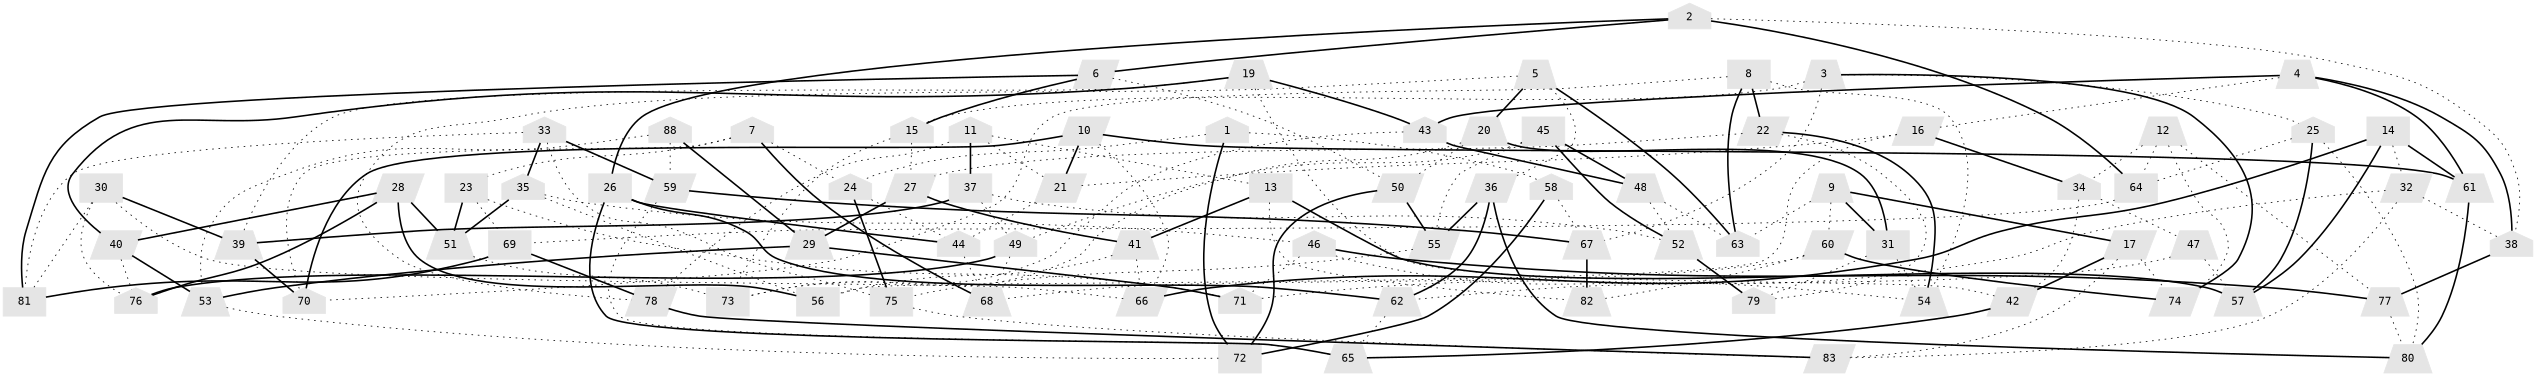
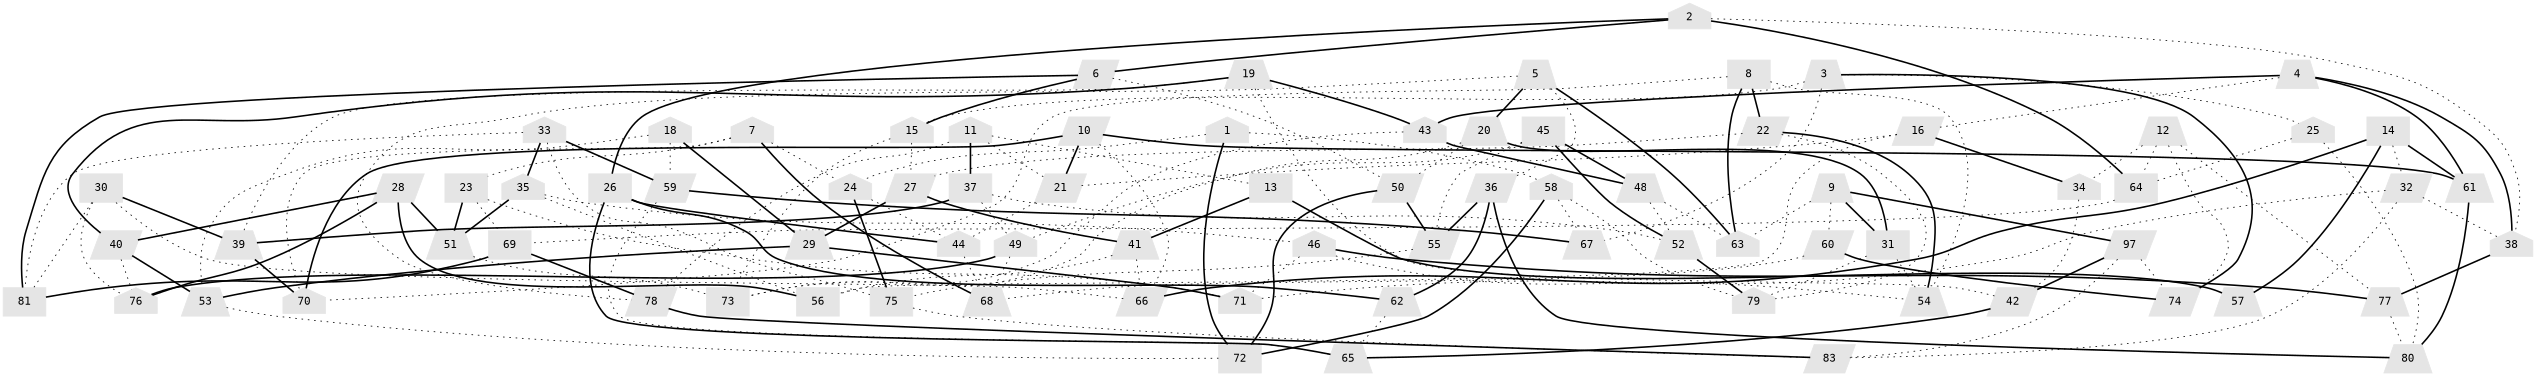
(670, 131) -> (670, 131)
(2296, 223) -> none
(2130, 245) -> (2130, 245)
(2194, 245) -> none
none -> (1647, 258)
(1587, 302) -> none
